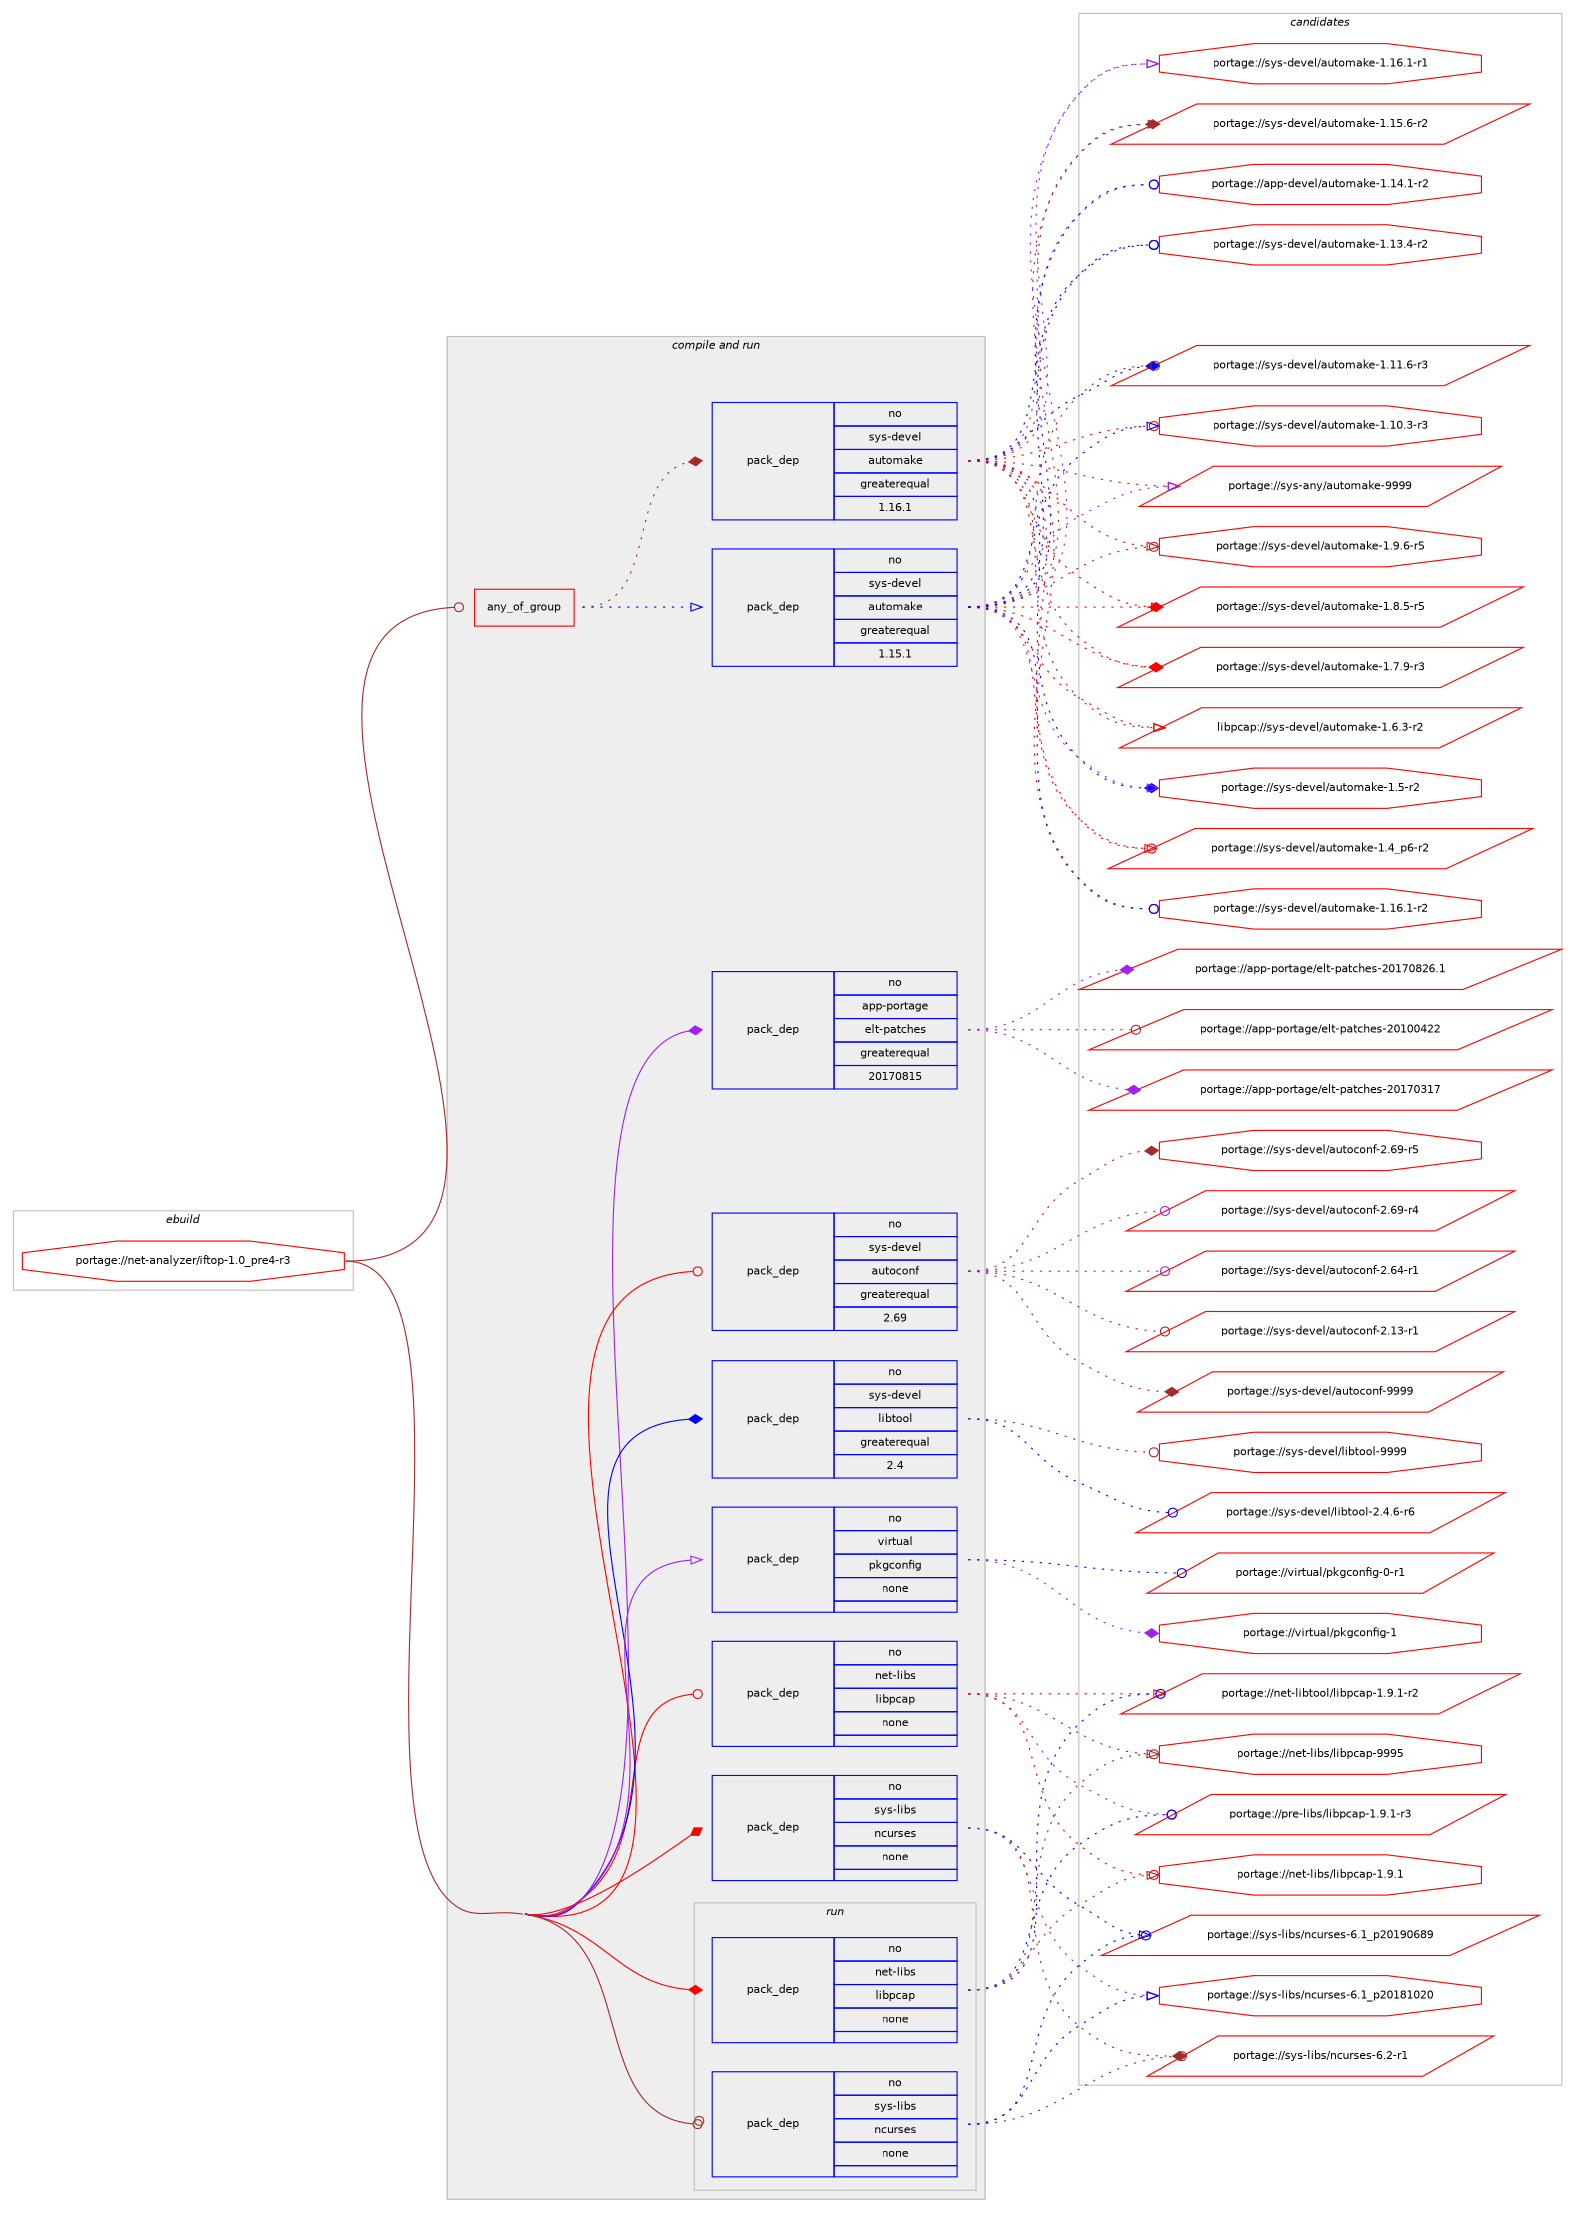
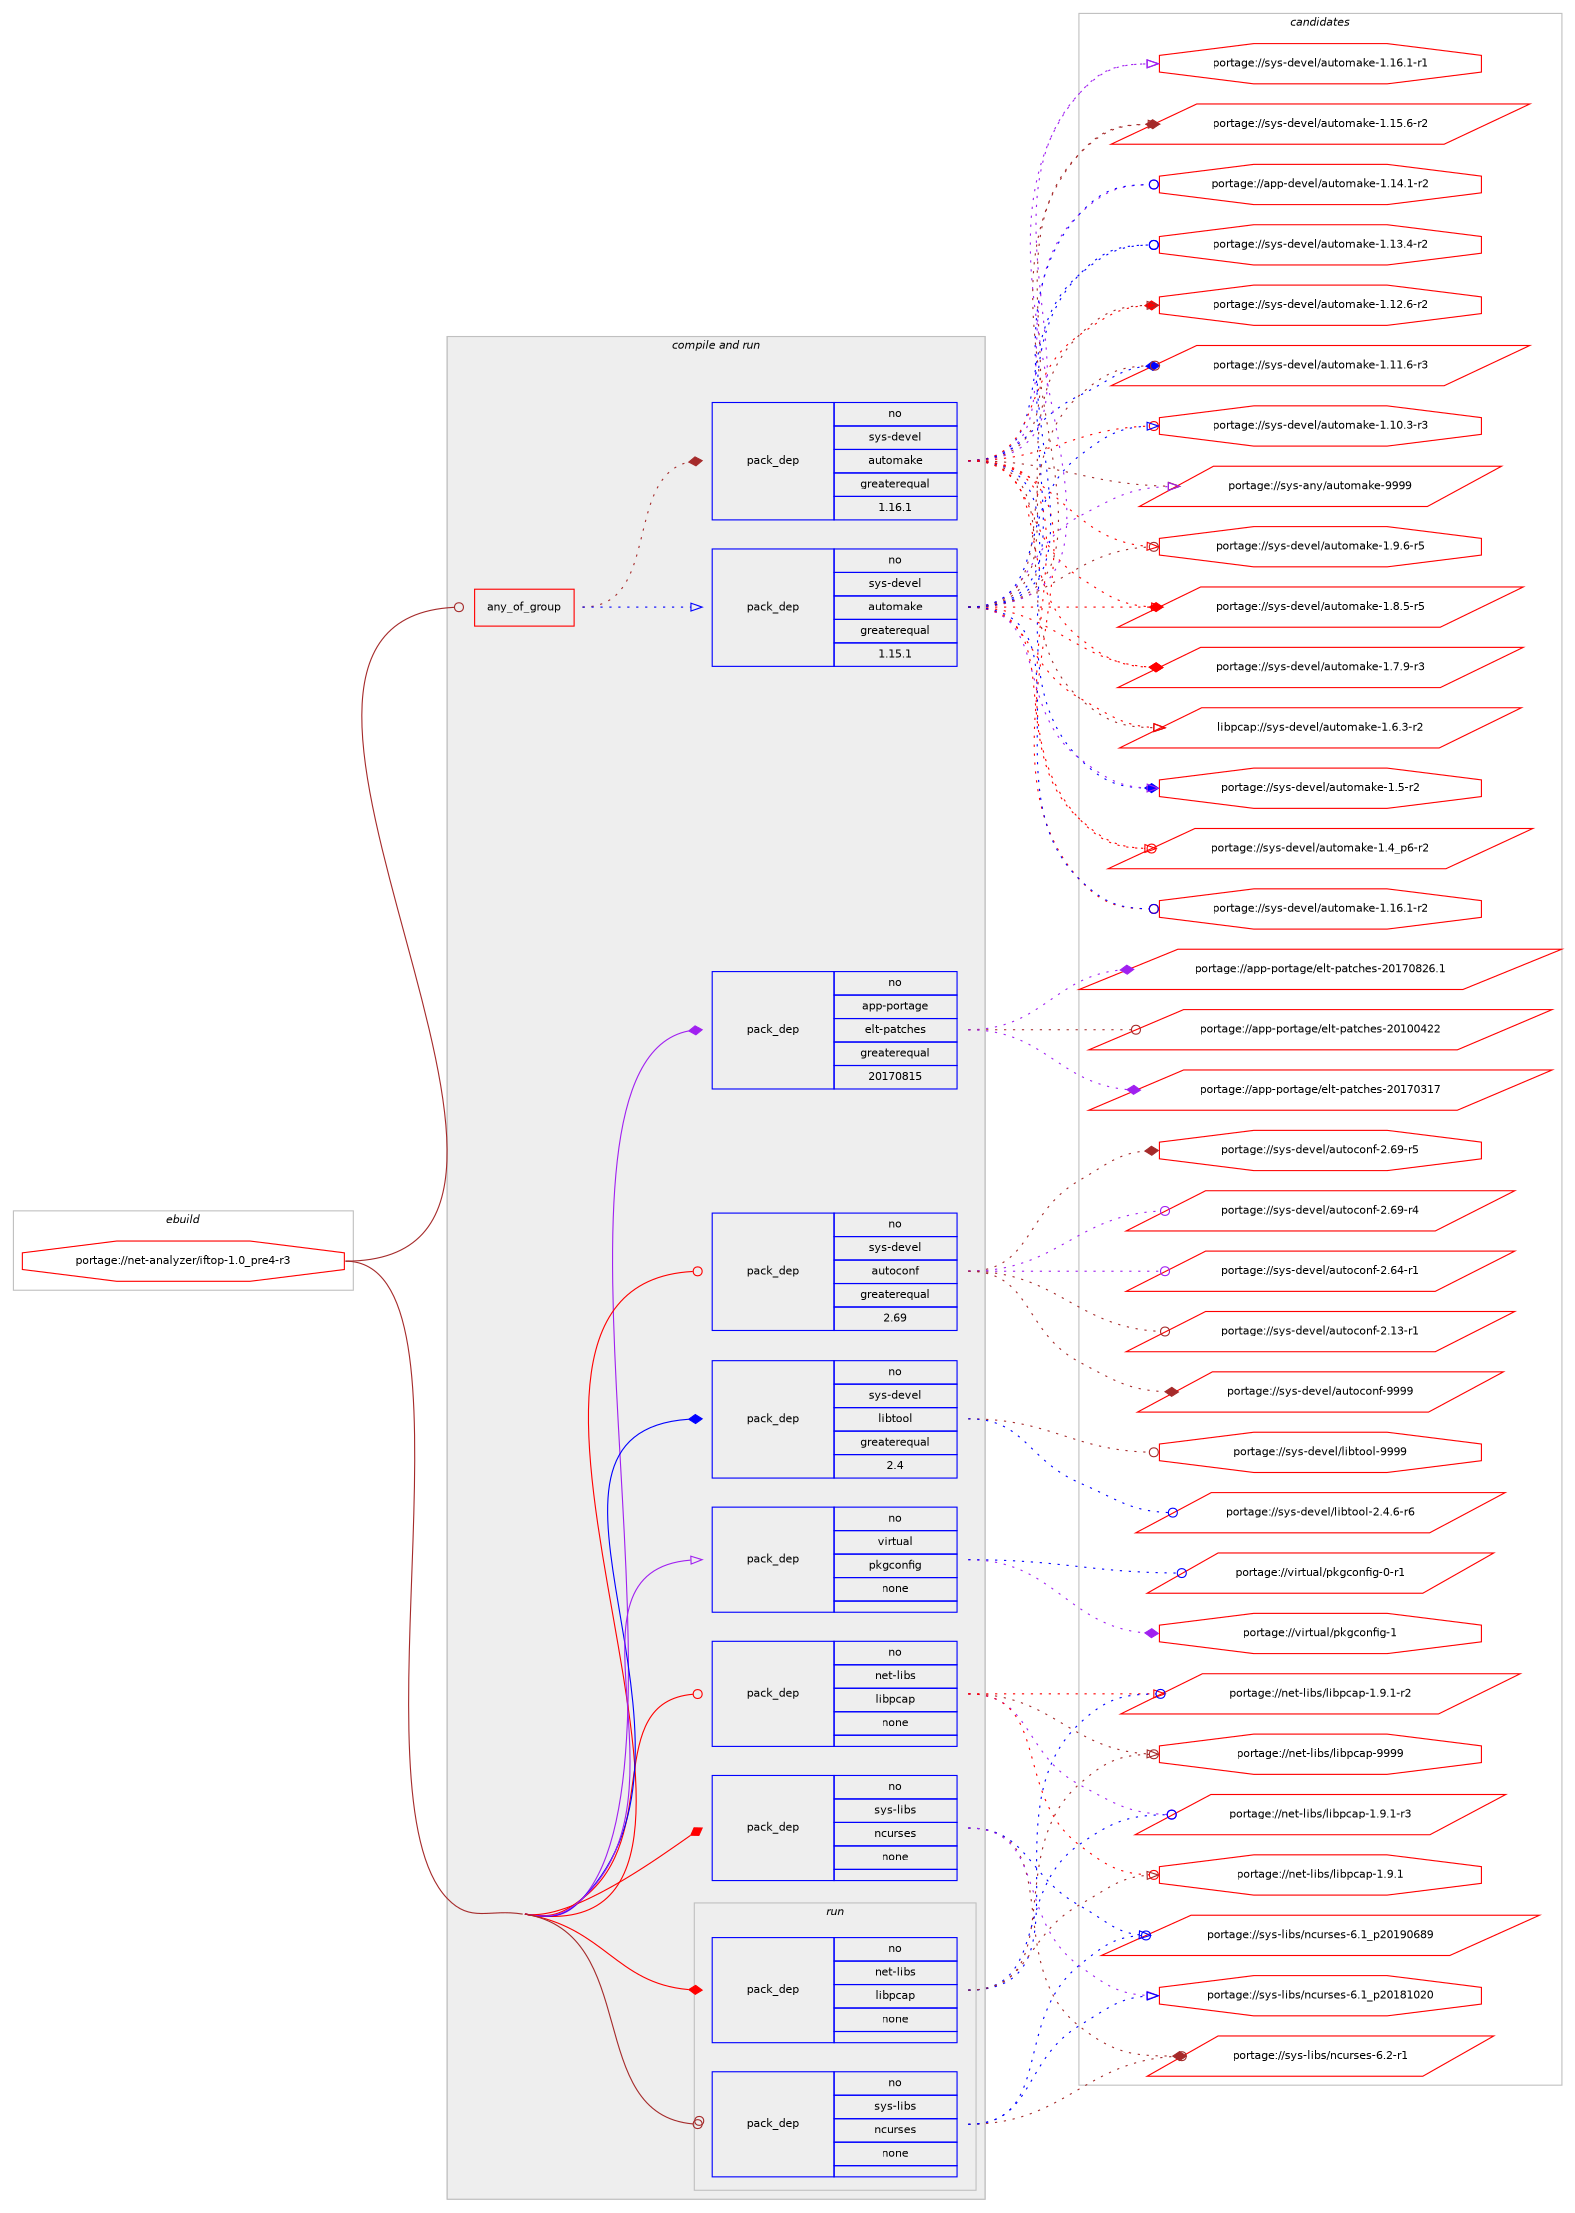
none -> (1320, 305)
(1320, 1694) -> (1320, 1694)
(1320, 1754) -> (1320, 1754)
(1320, 1815) -> (1320, 1815)
